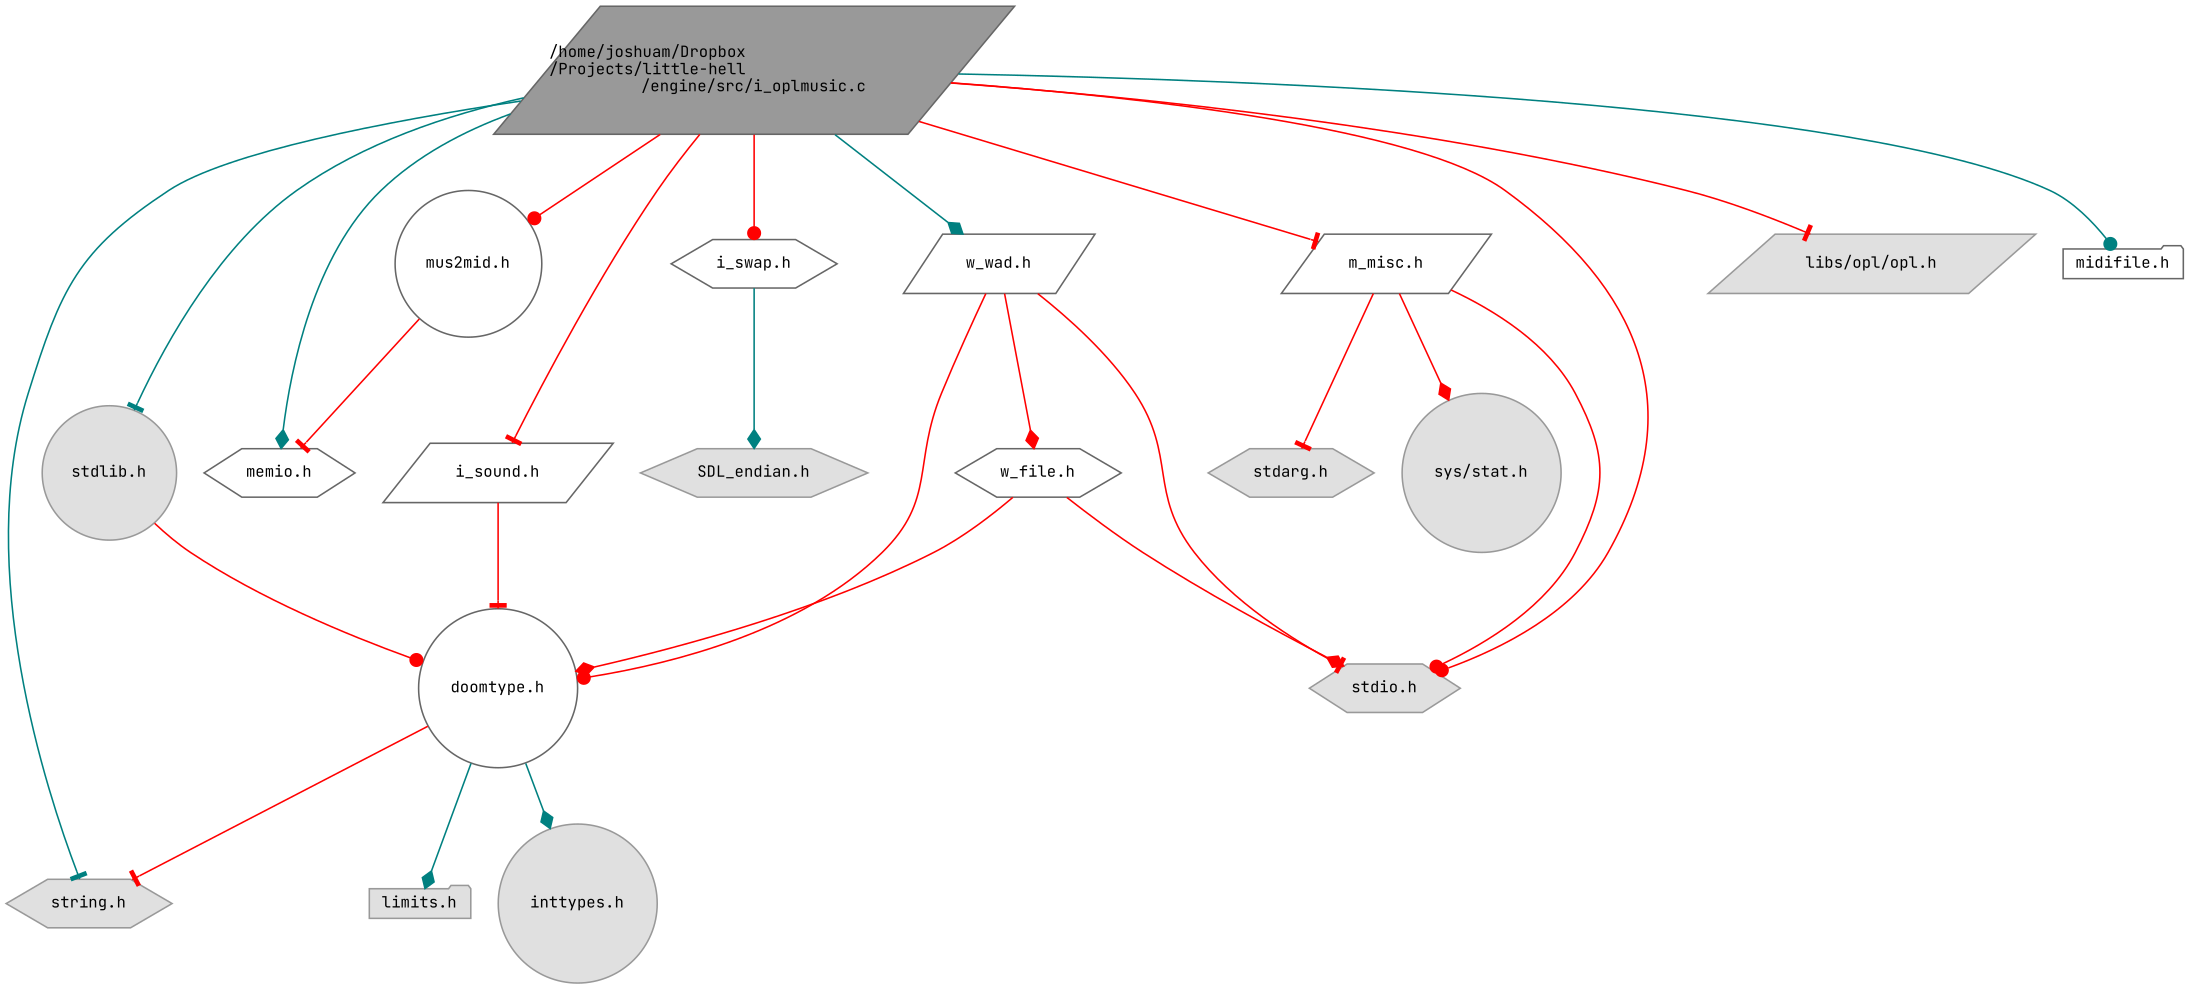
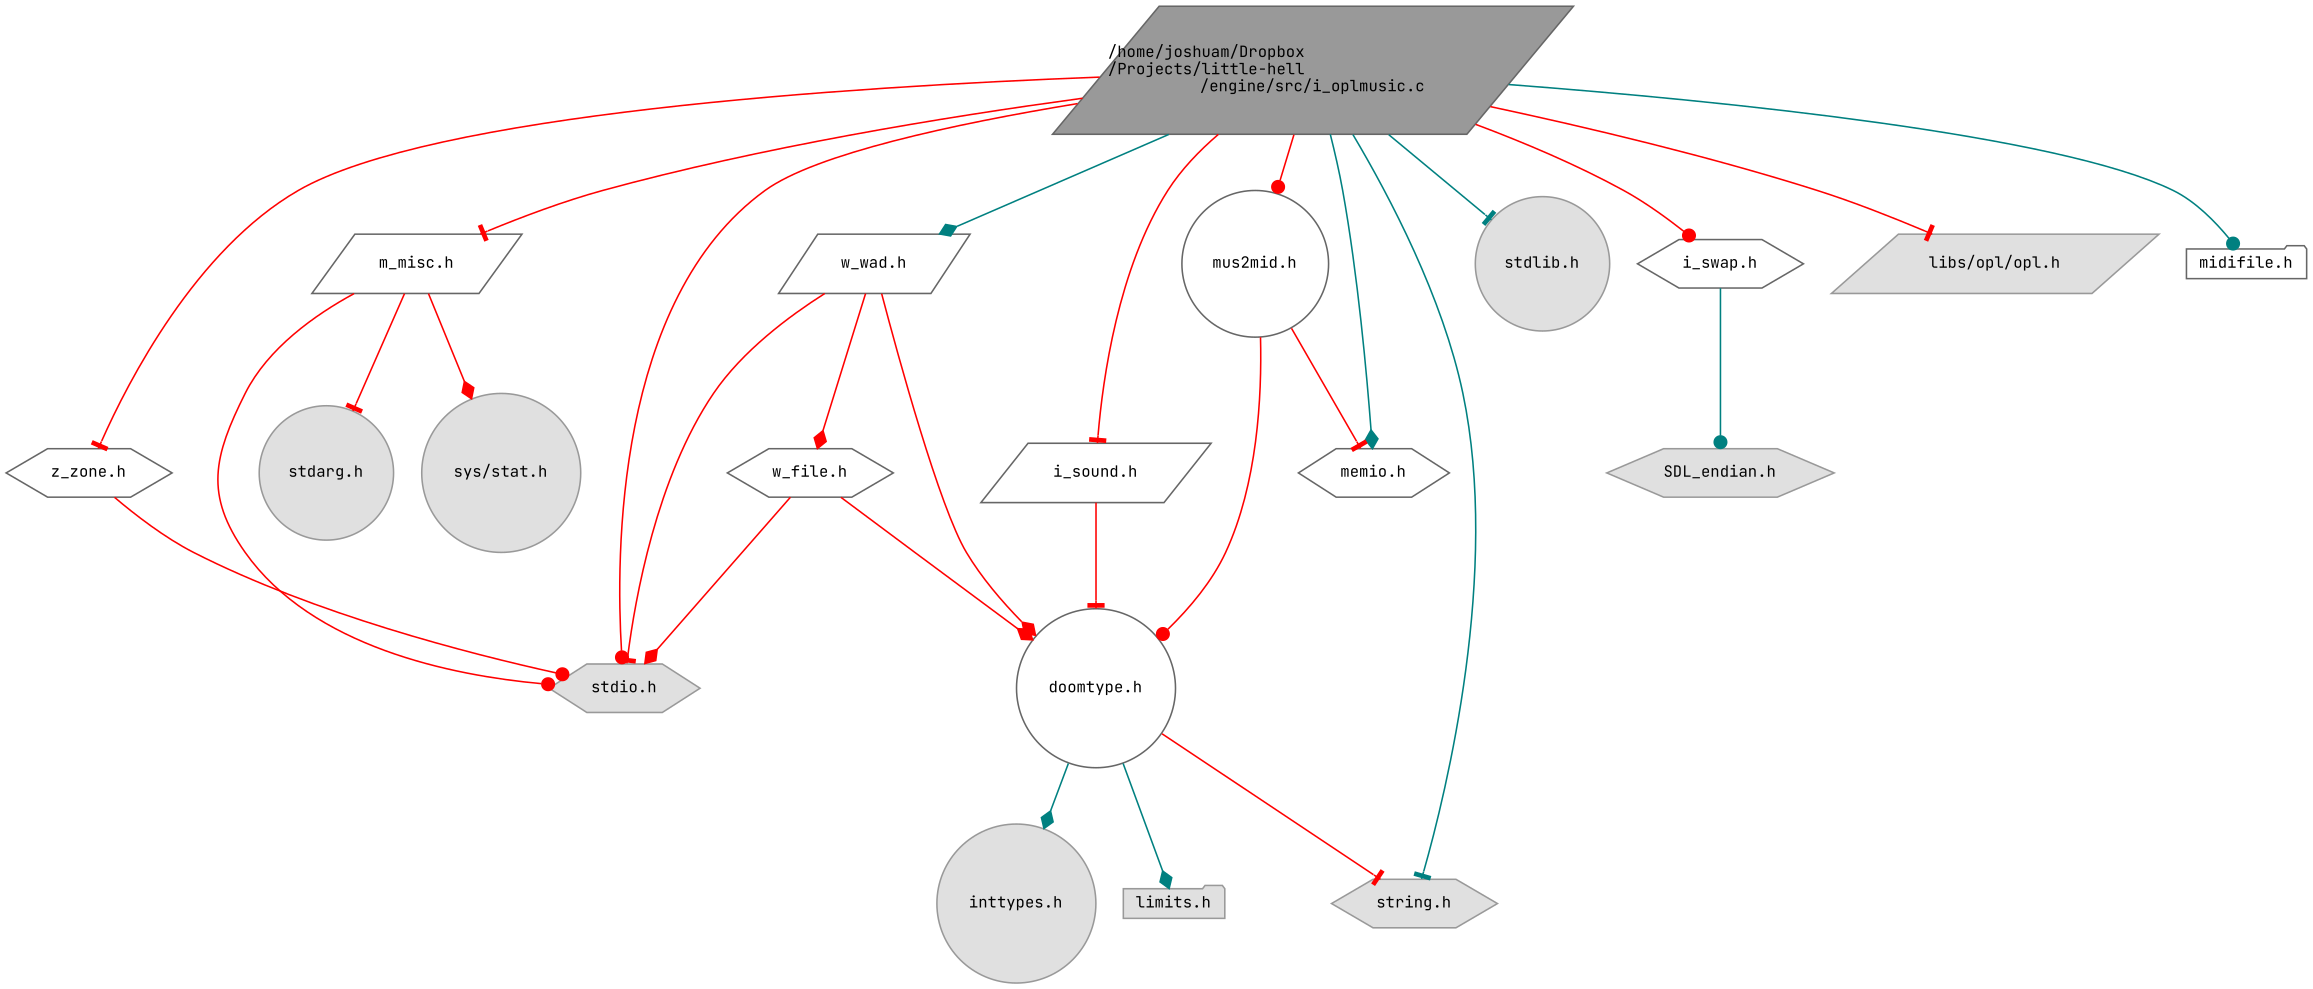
(754, 359) -> (1721, 362)
none -> (89, 473)
(1291, 473) -> (326, 473)
(867, 565) -> (932, 467)
(276, 601) -> (1246, 494)
